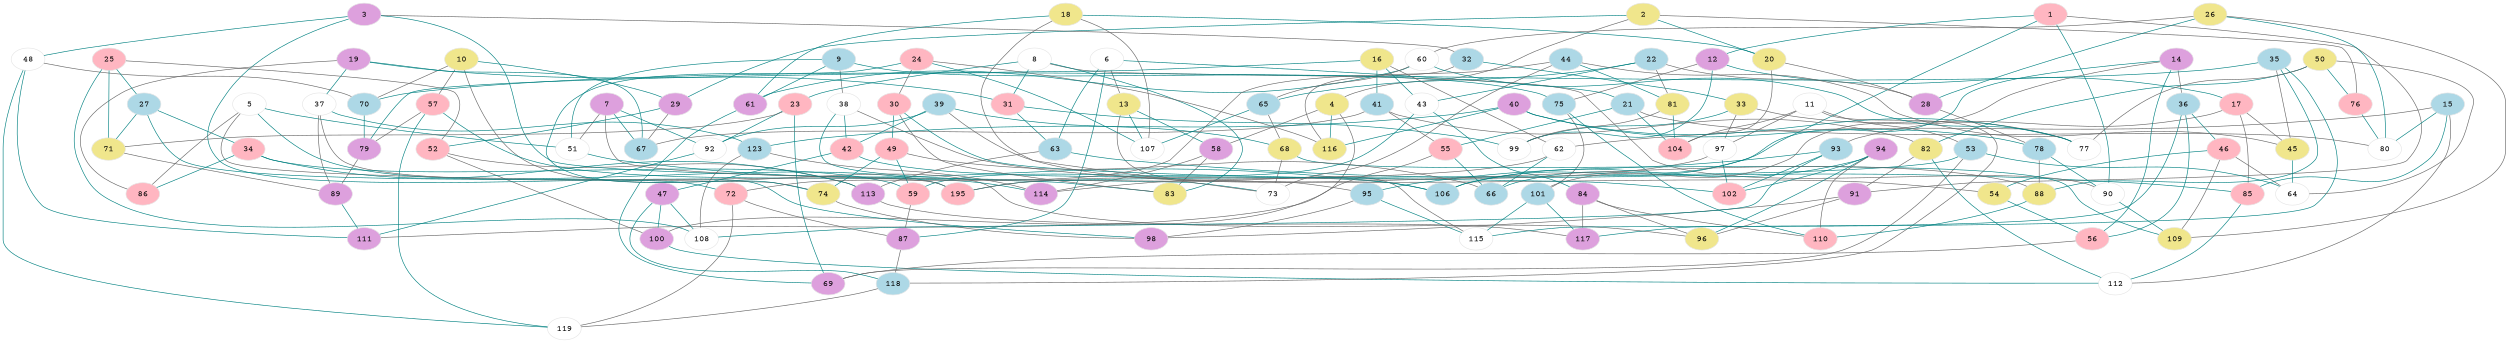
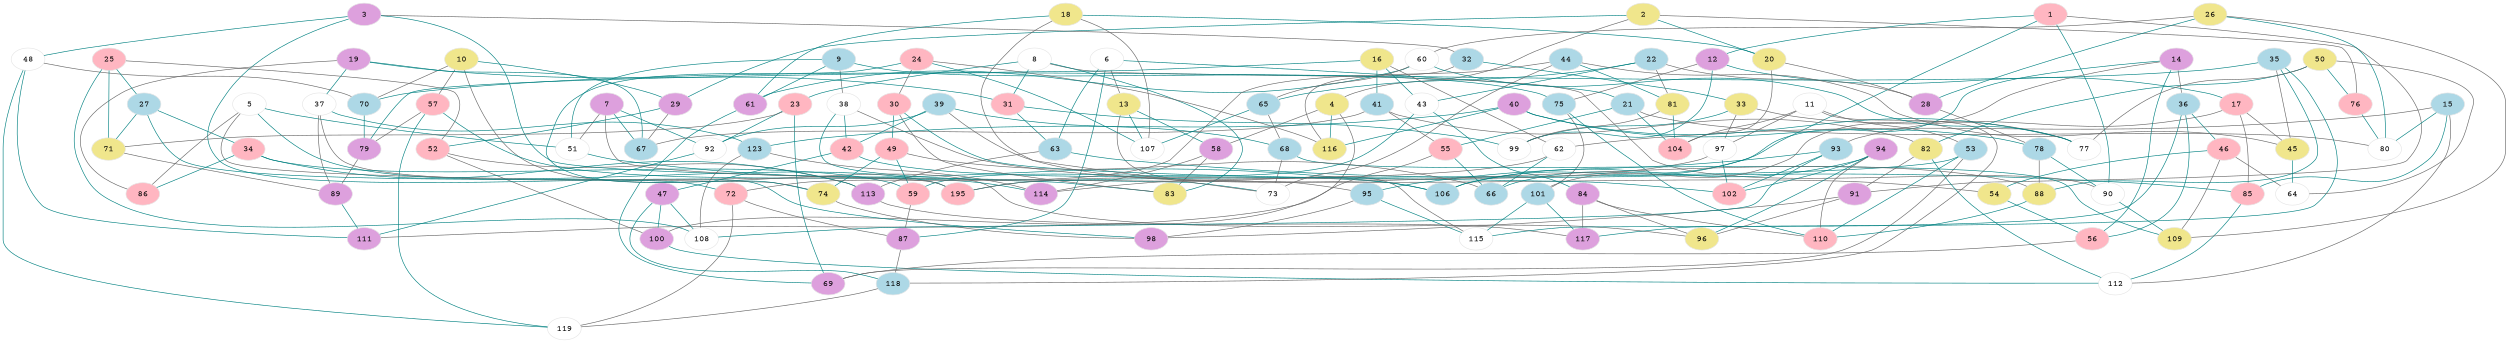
(1285, 149) -> (1285, 149)
(2133, 167) -> (1896, 194)
